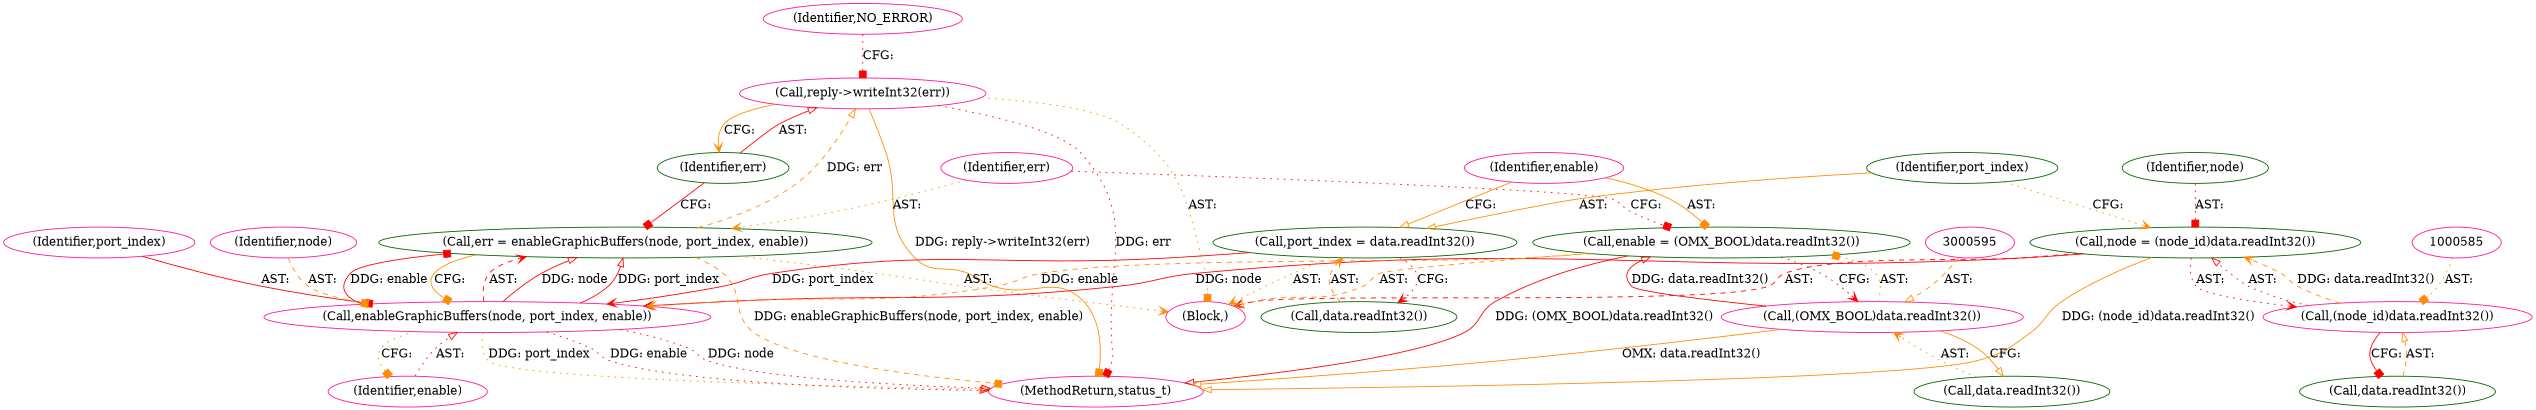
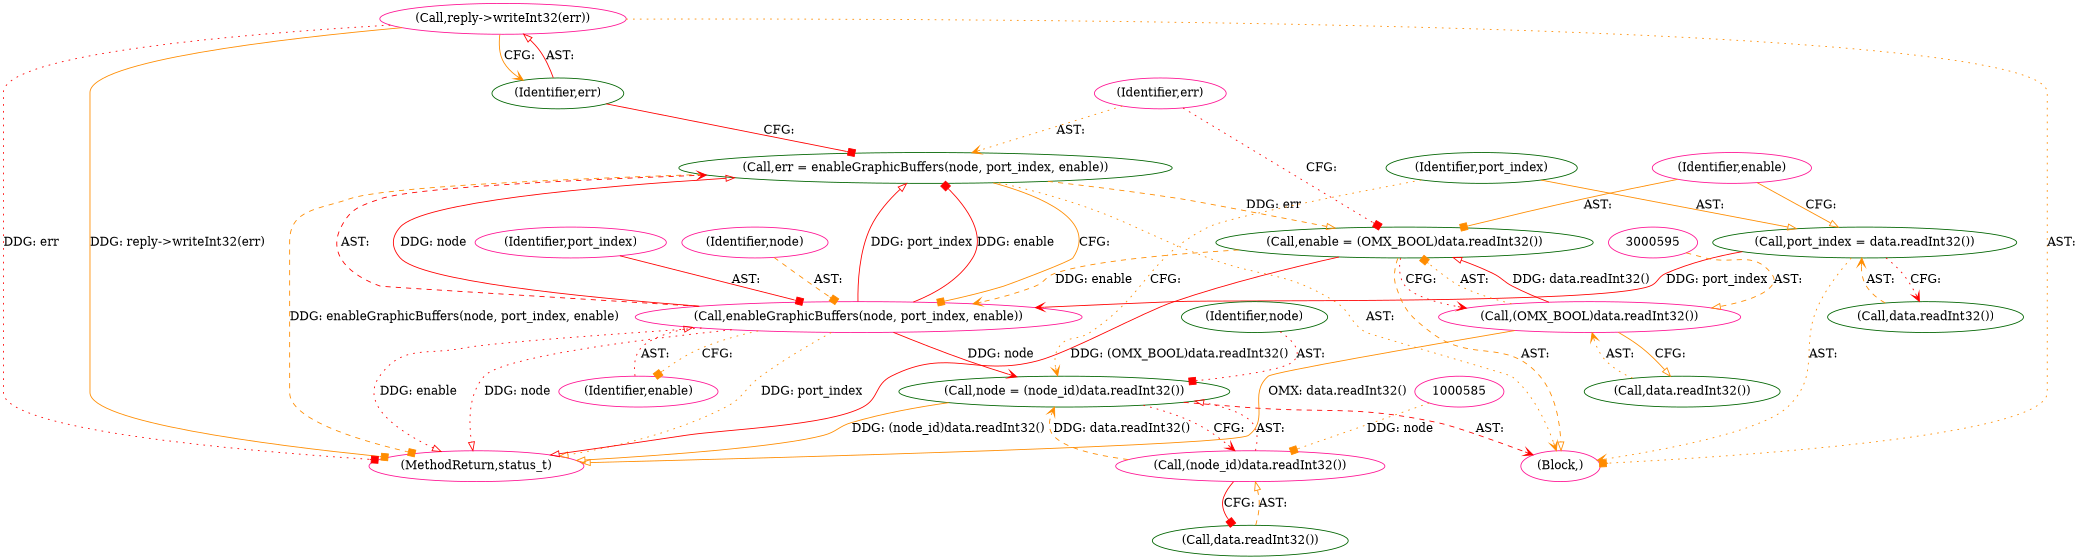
(863, 19) -> none
(787, 190) -> (1188, 200)
(1260, 268) -> (951, 355)
(2212, 280) -> (1231, 429)
(2461, 280) -> (1400, 429)
